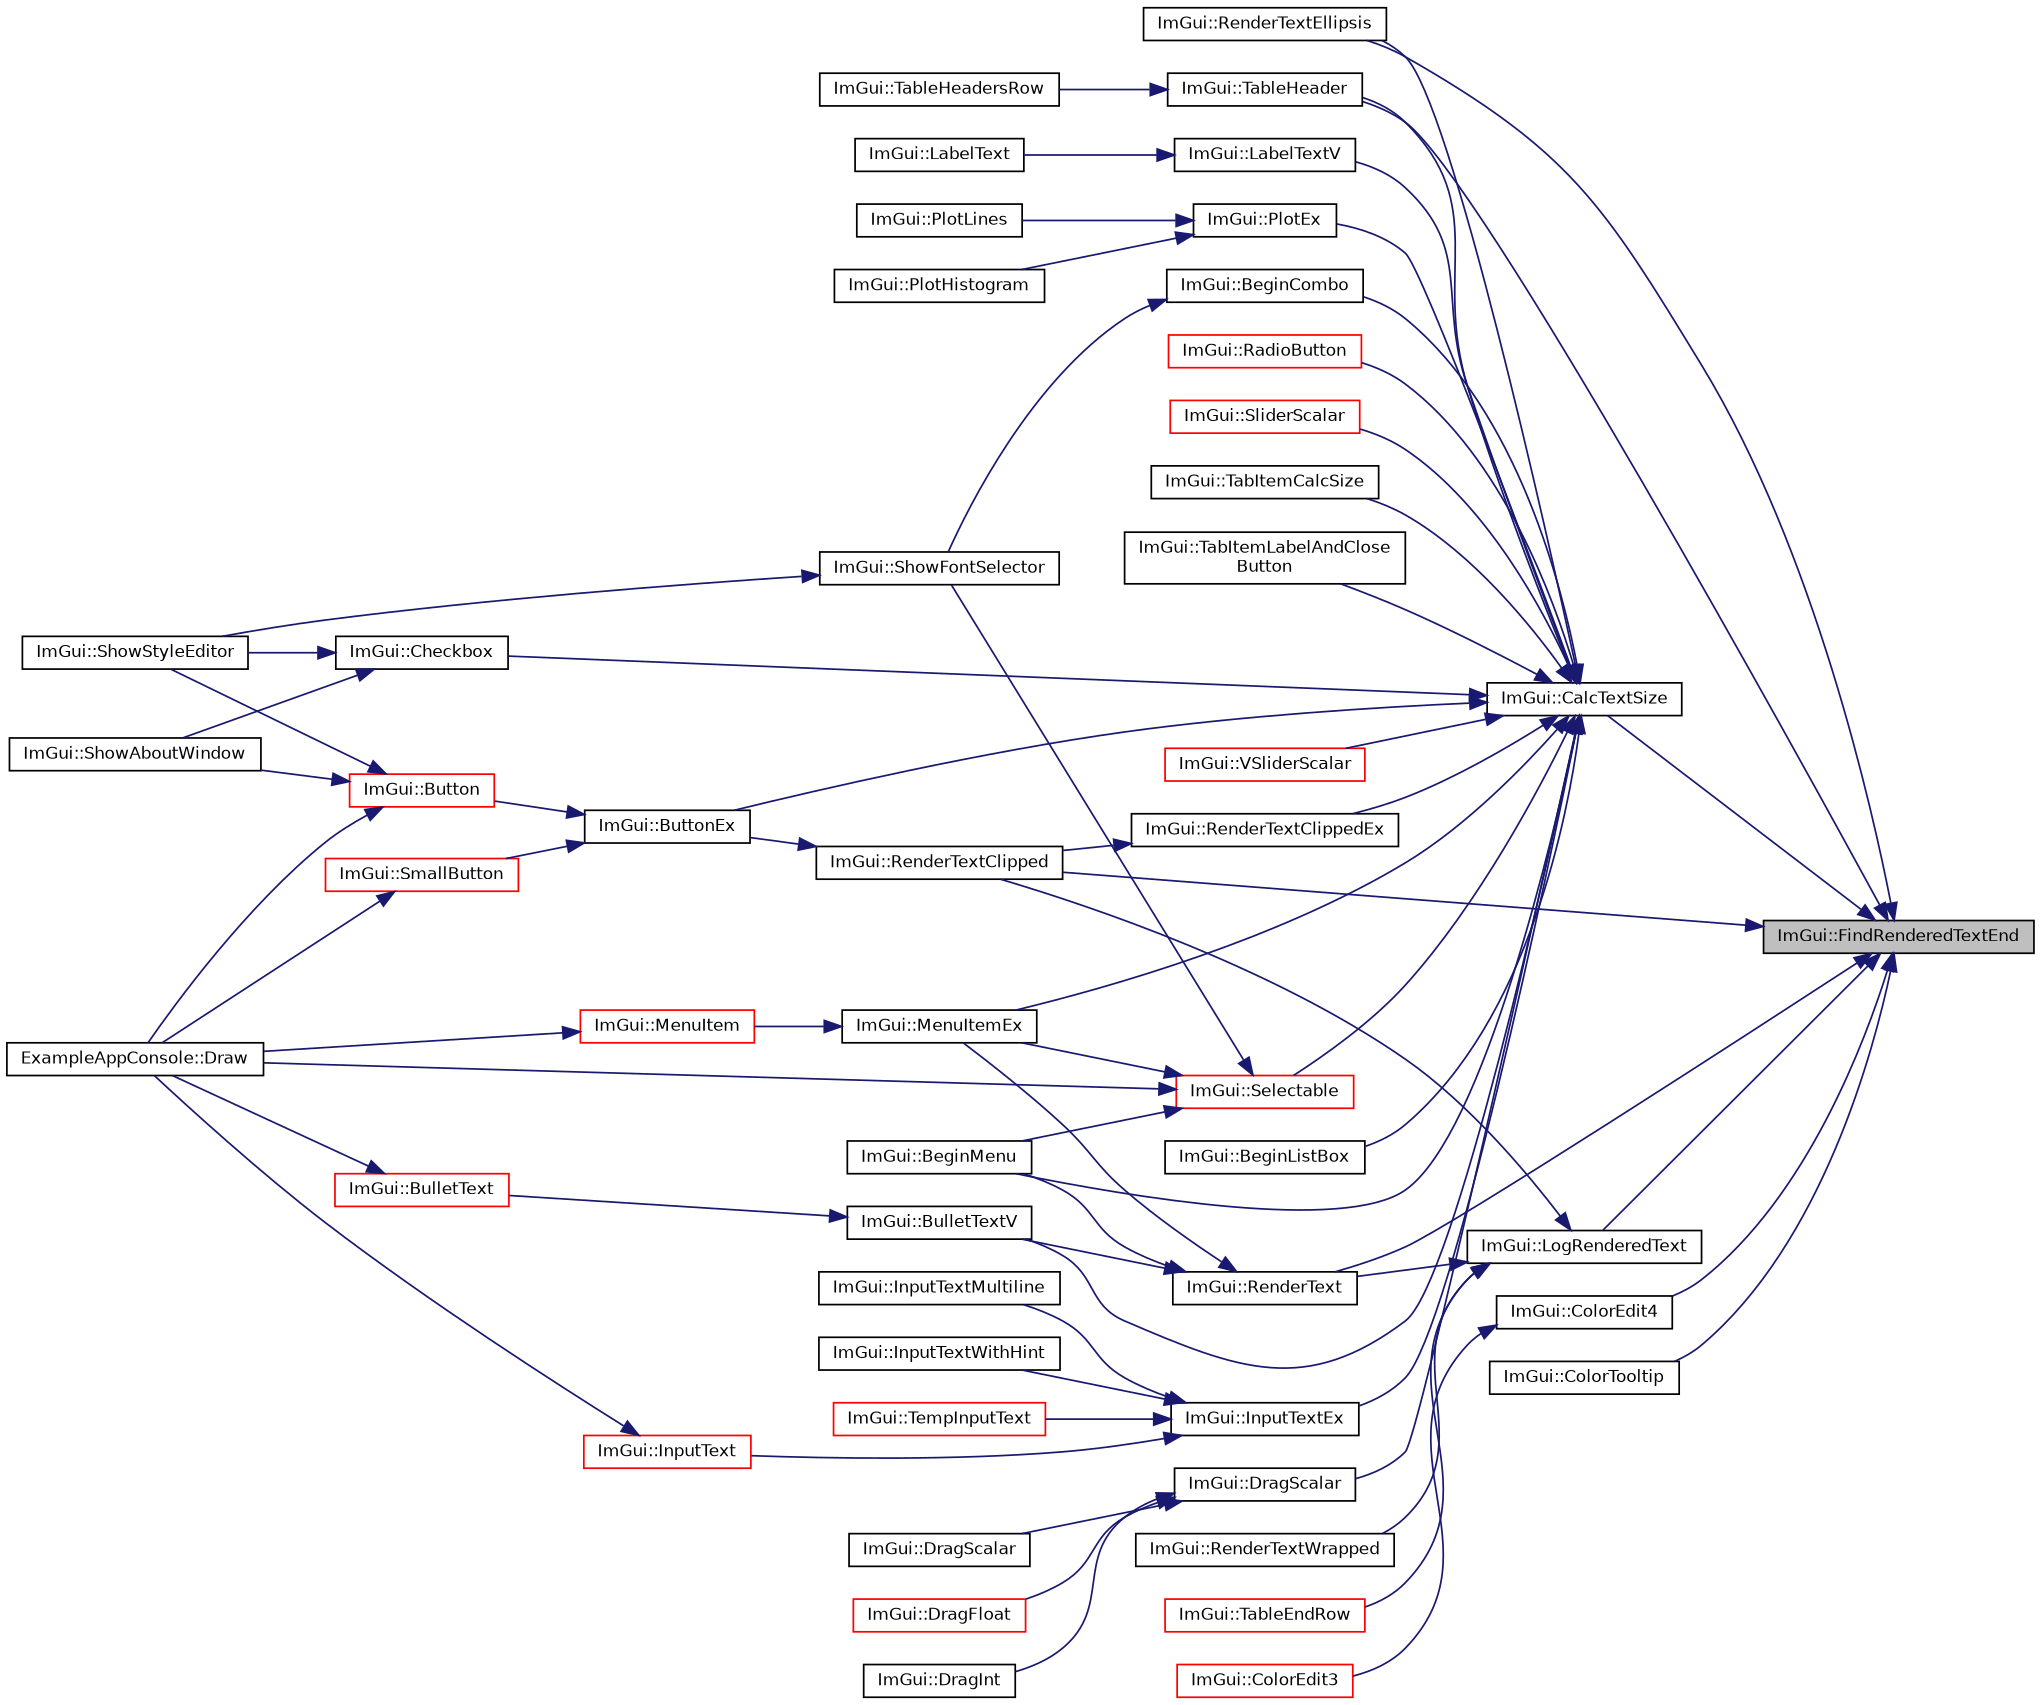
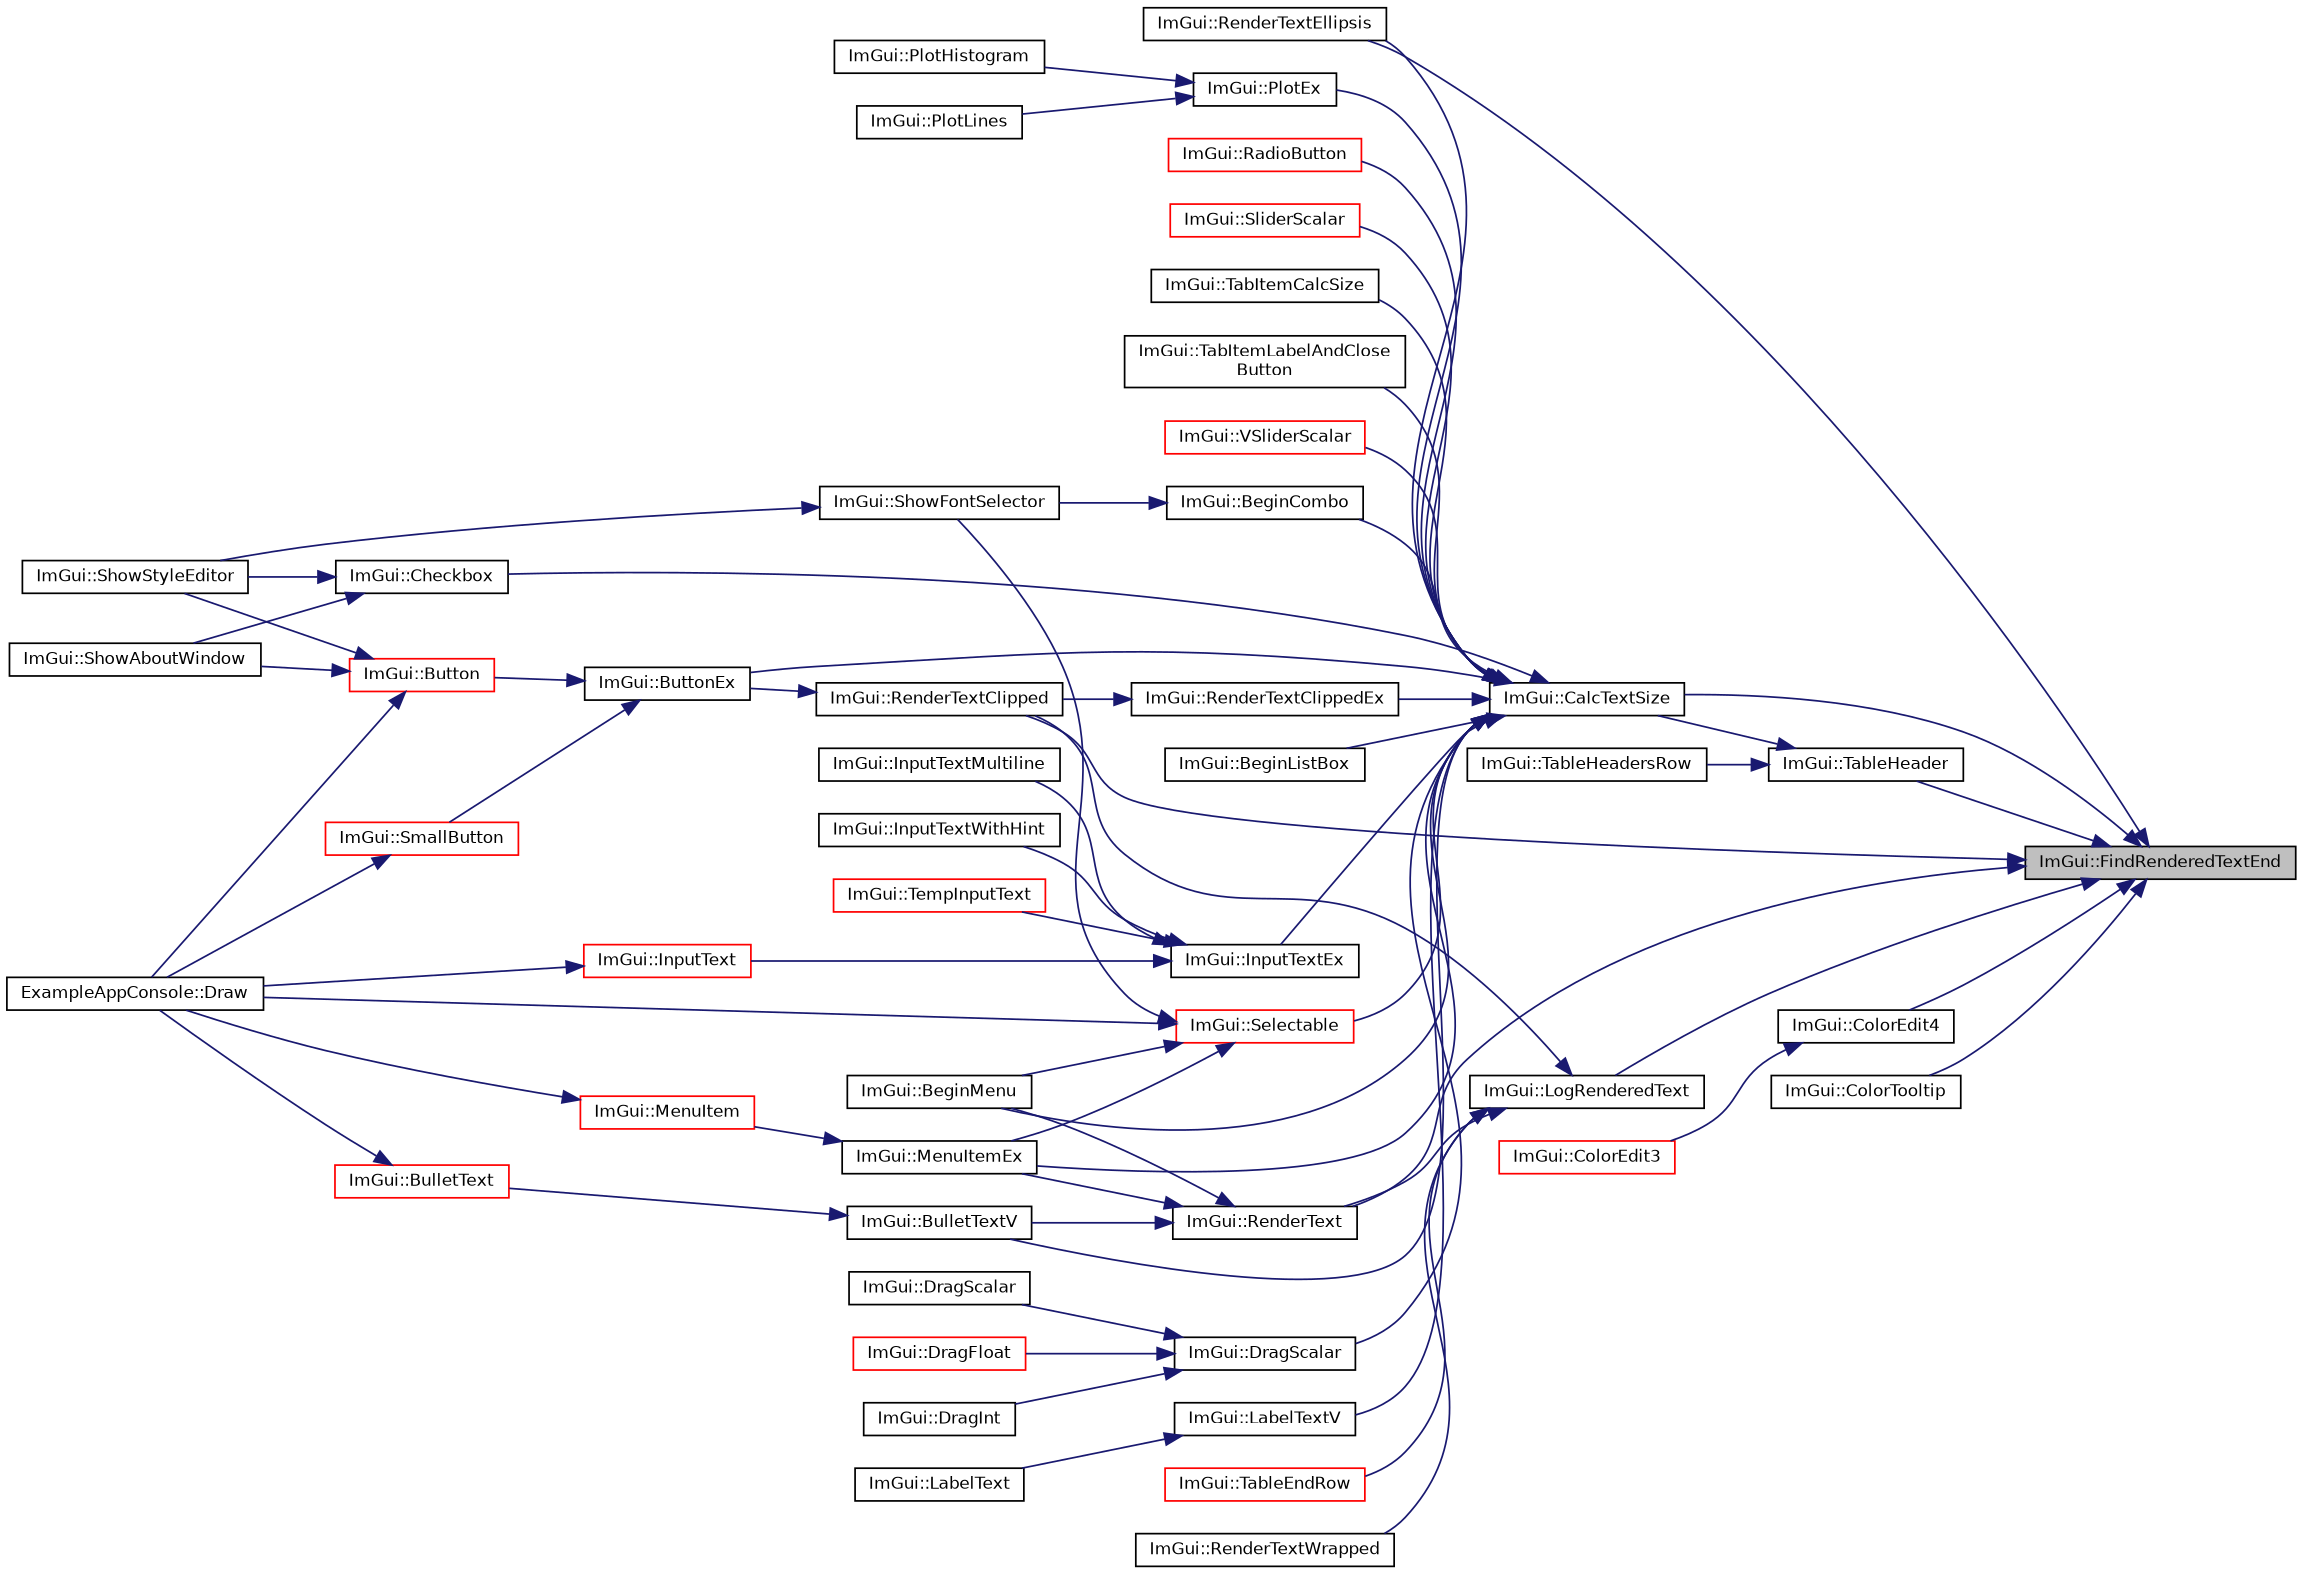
(1455, 247) -> (1718, 730)
